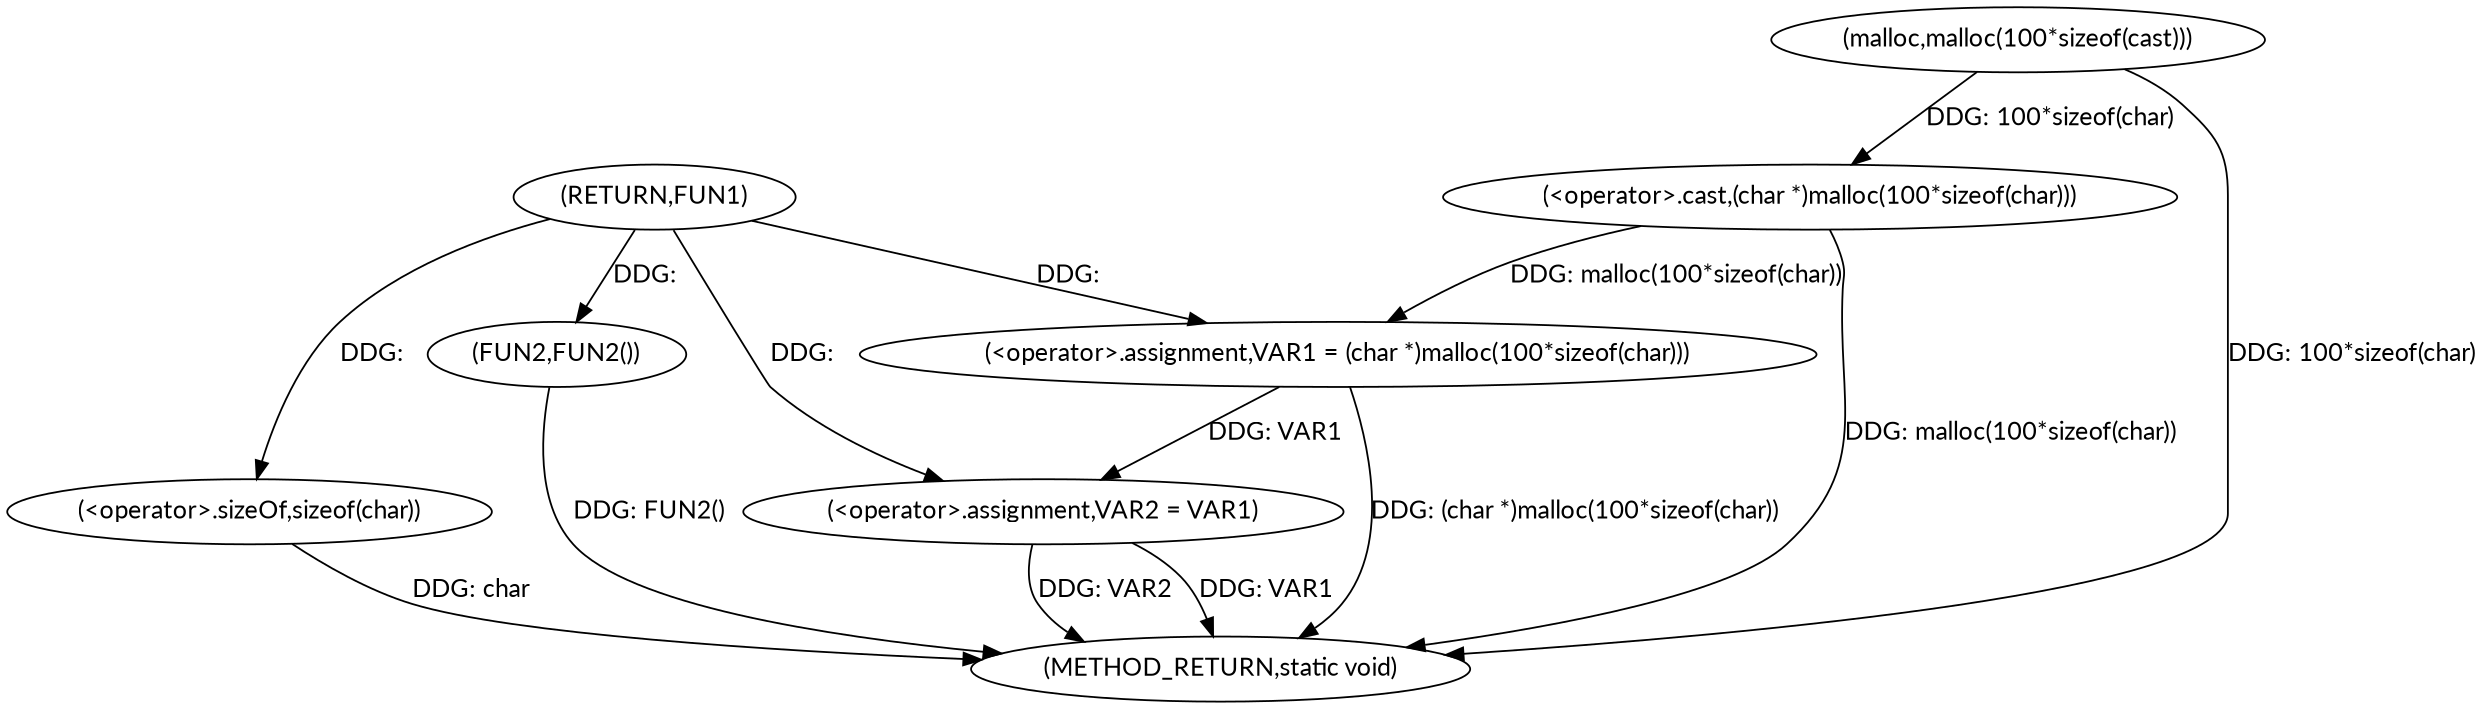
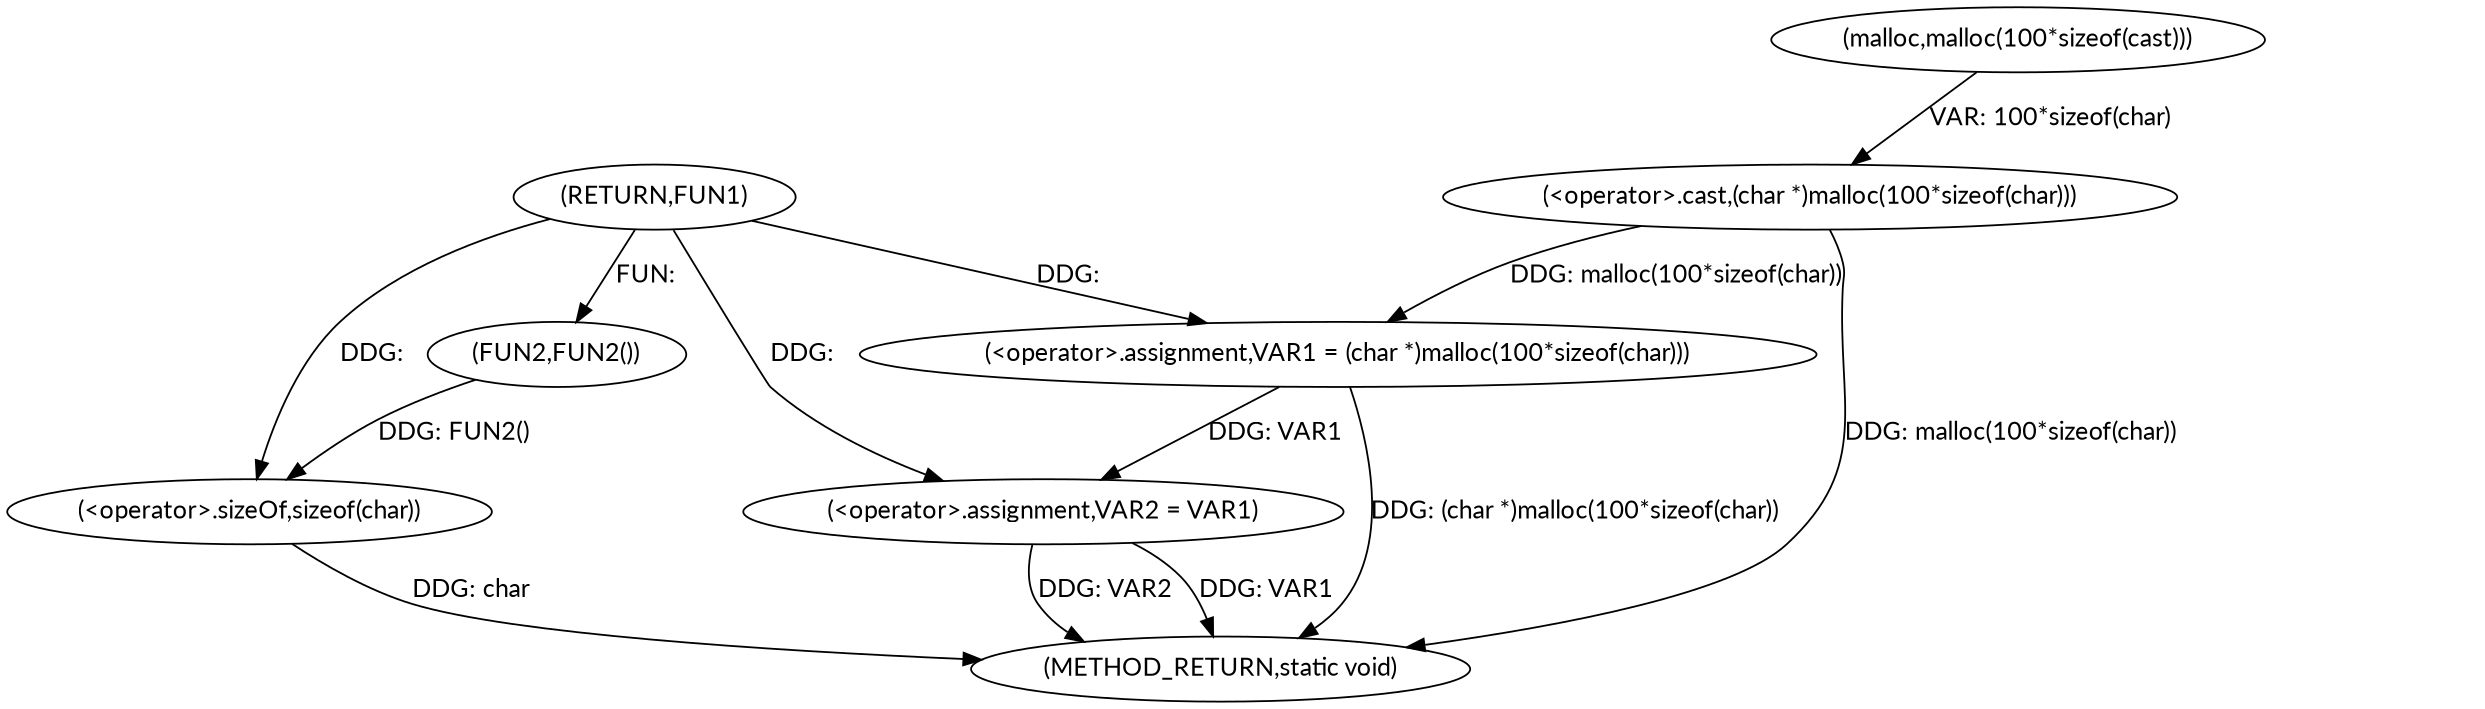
(2051, 118) -> (2051, 118)
(649, 276) -> (649, 276)
(2099, 578) -> none
(691, 602) -> (385, 416)
